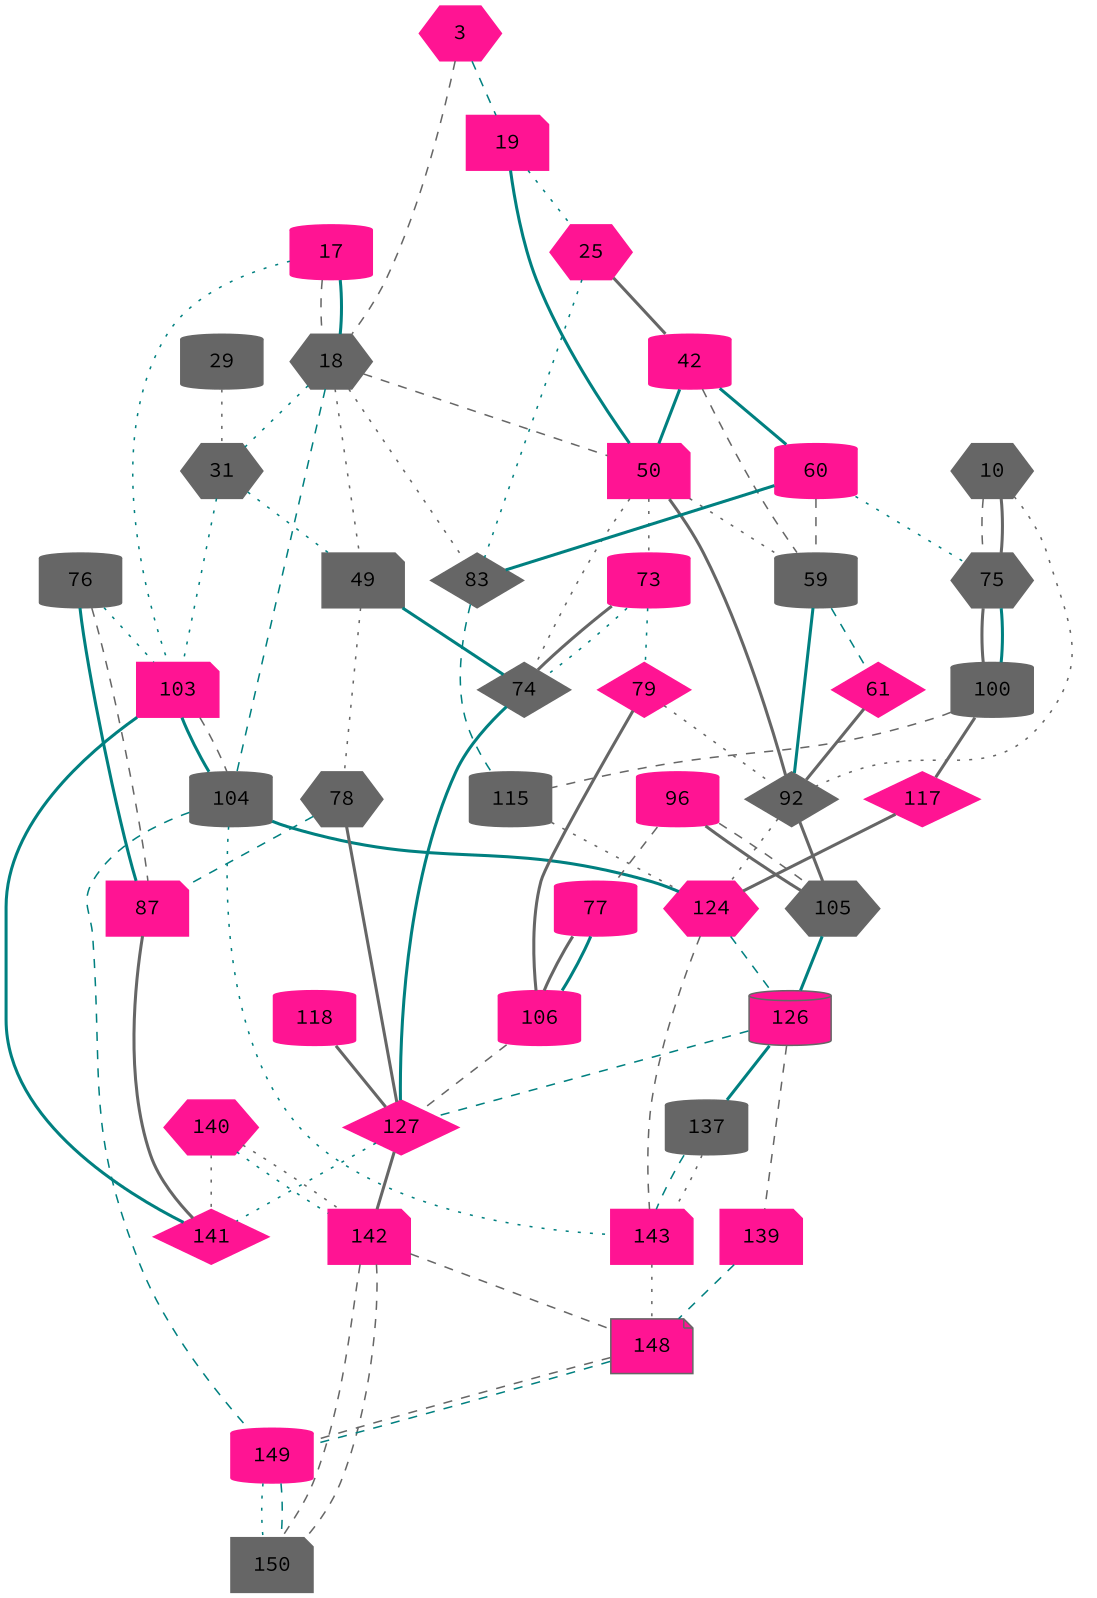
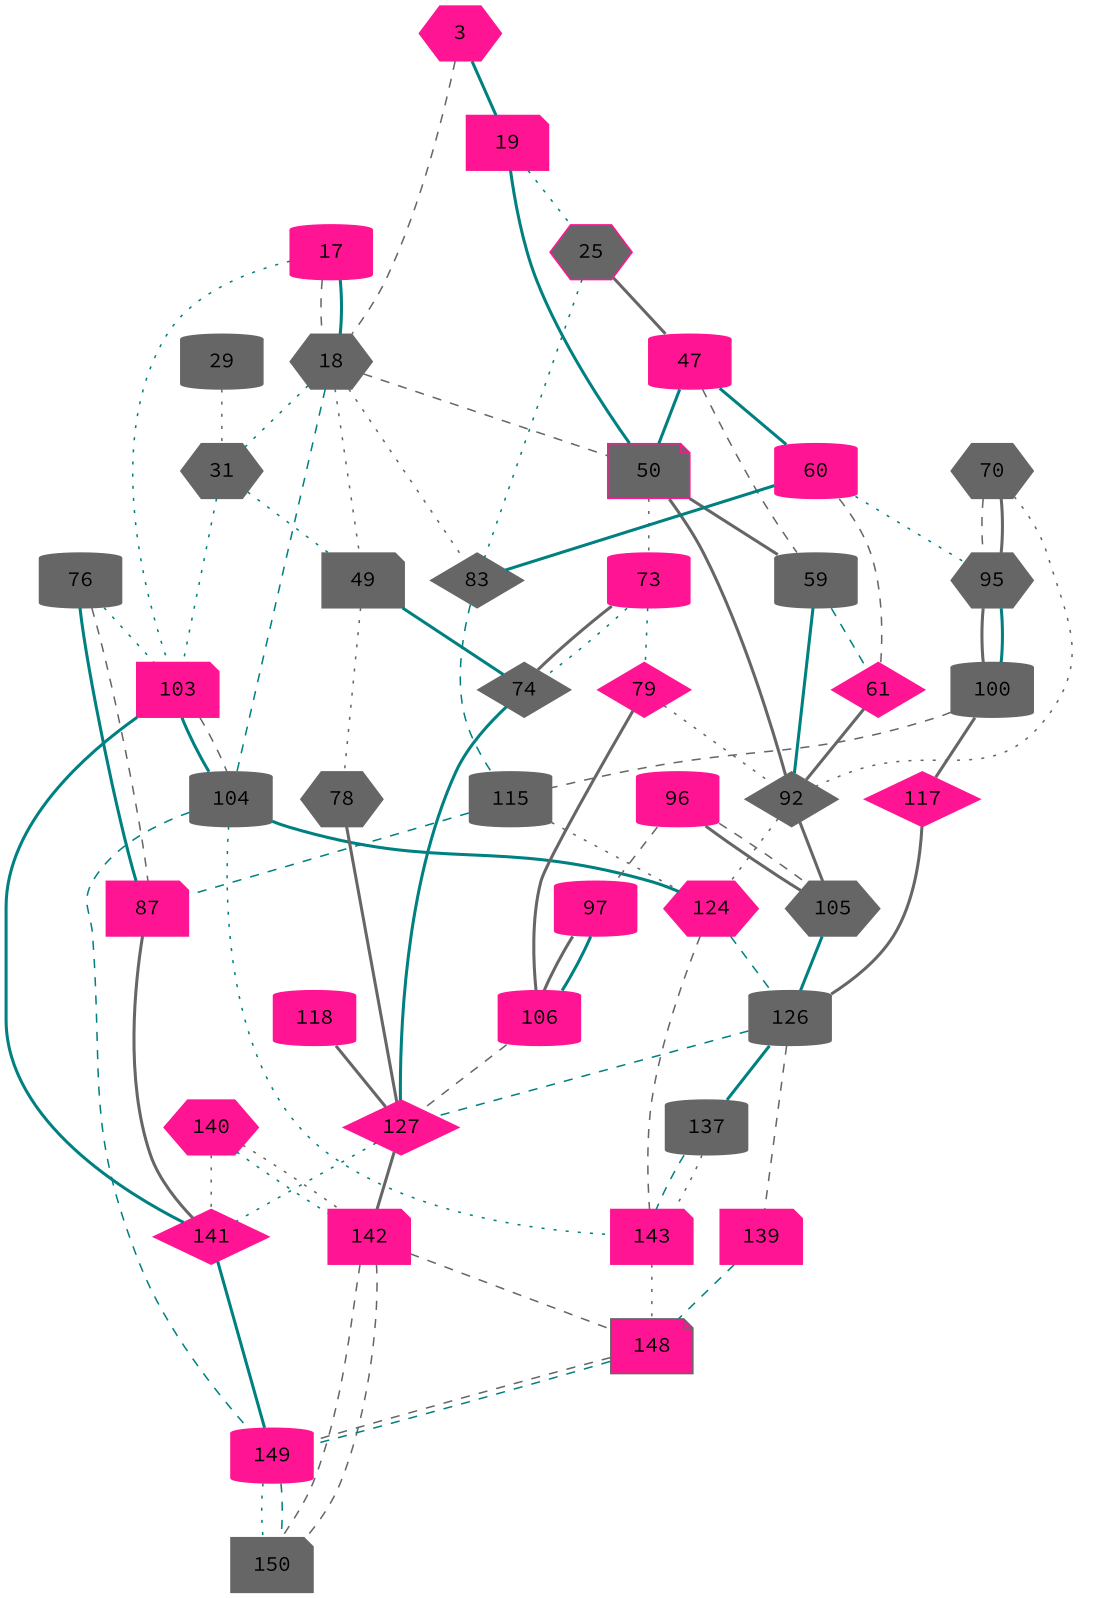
(484, 88) -> (484, 88)
(591, 252) -> (591, 252)
(690, 362) -> (690, 362)
(649, 471) -> (649, 471)
(992, 471) -> (992, 471)
(816, 526) -> (877, 577)
(734, 527) -> (734, 527)
(992, 580) -> (992, 580)
(578, 581) -> none
(251, 851) -> (329, 854)
(823, 851) -> (900, 924)
(596, 909) -> (596, 909)
(790, 1018) -> (790, 1018)
none -> (241, 1345)
